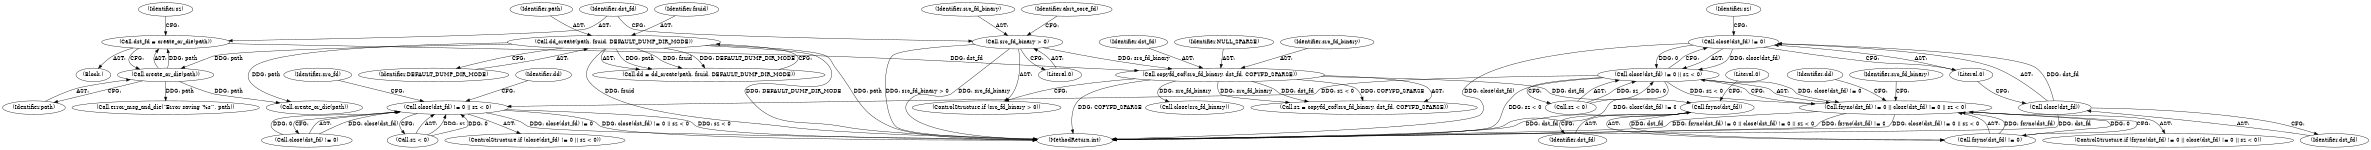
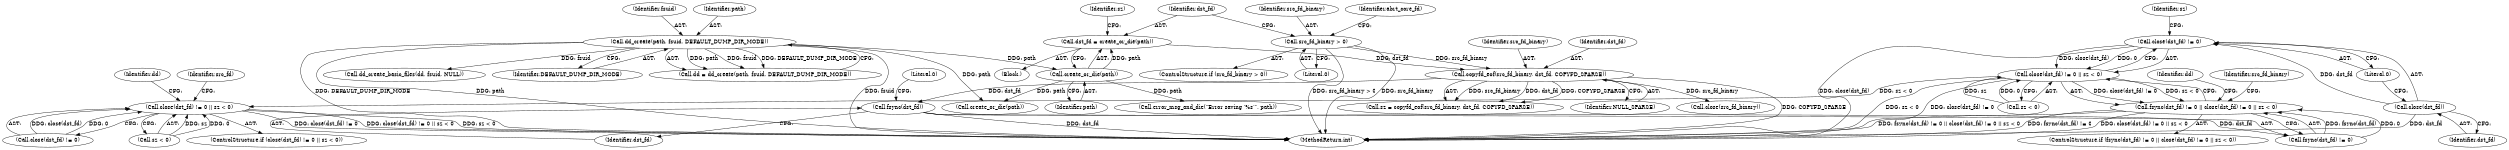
none -> (404, 75)
(1071, 86) -> (1622, 84)
